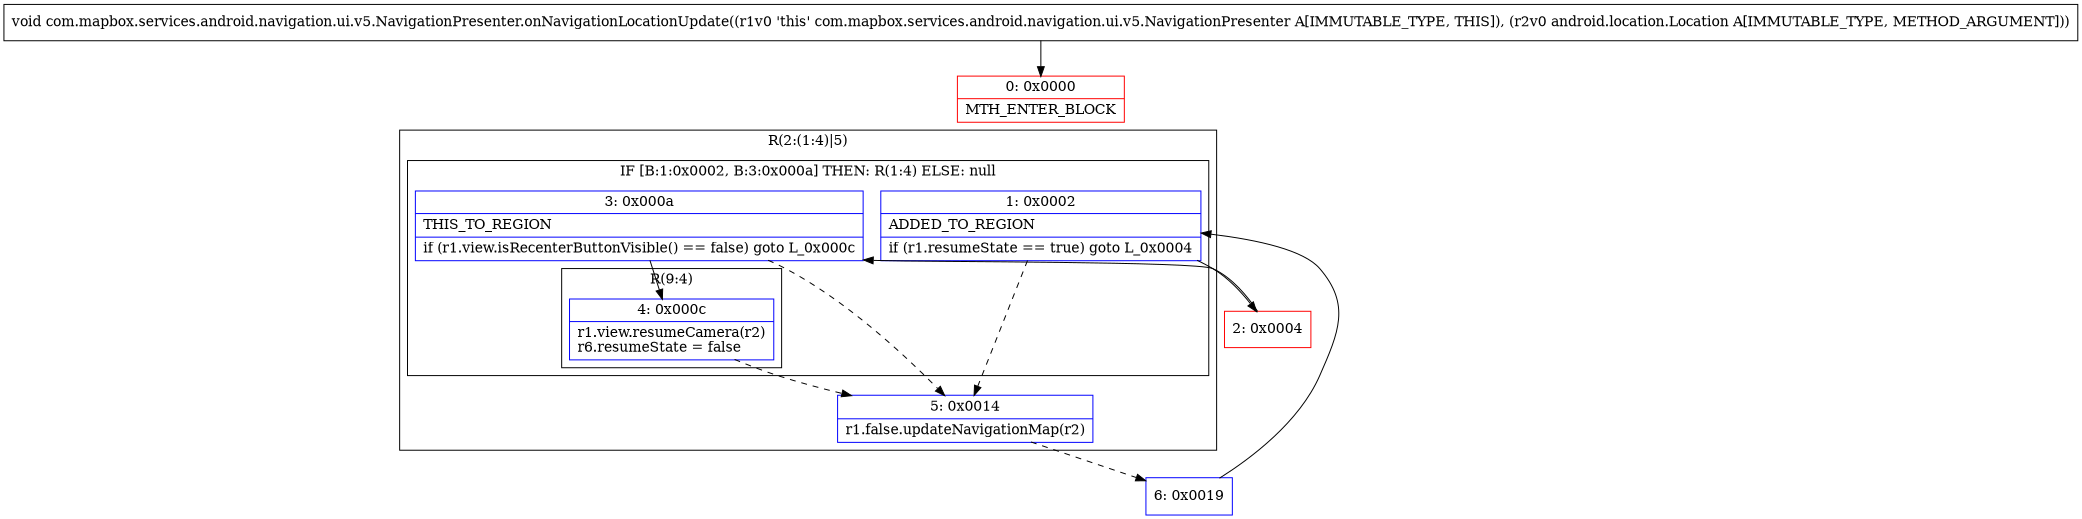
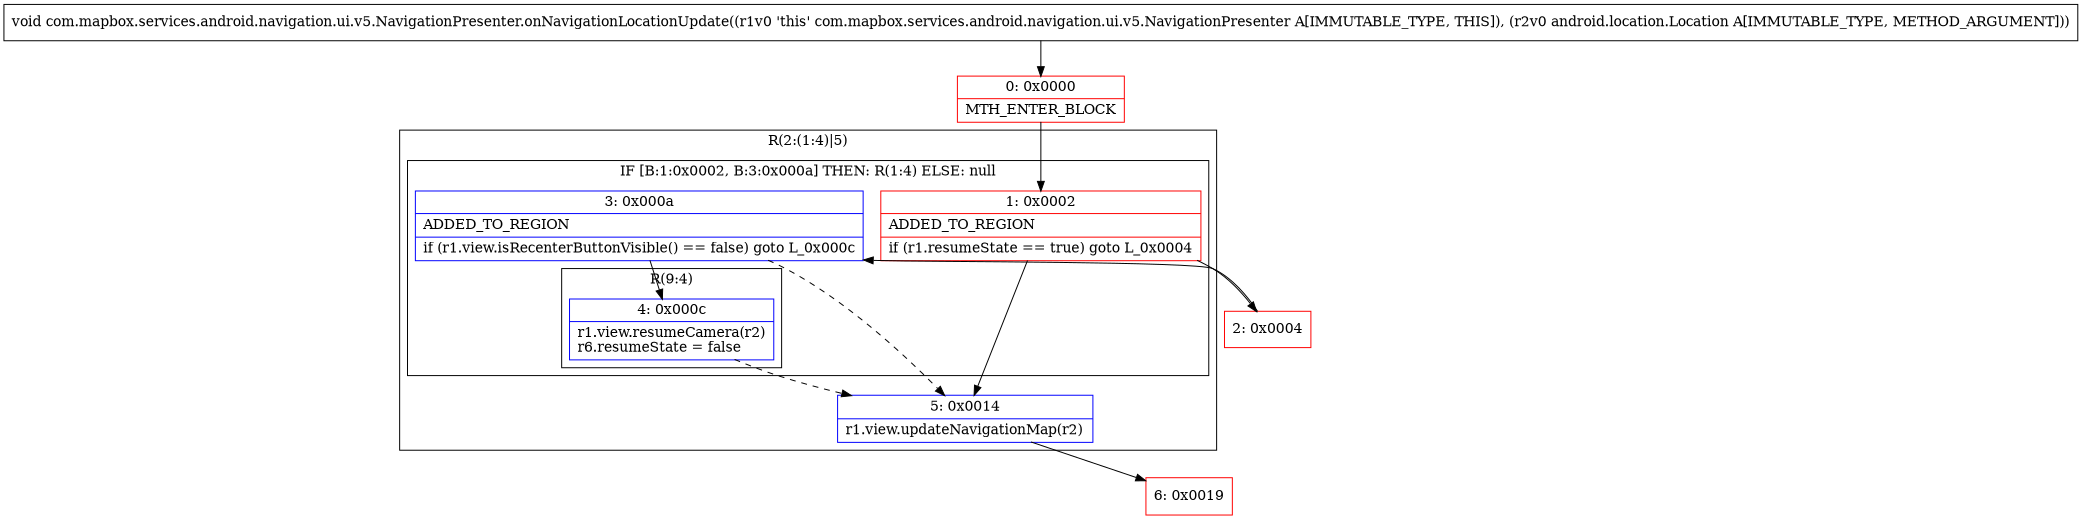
(488, 225) -> (496, 225)
(1041, 226) -> (1041, 226)
(1003, 323) -> (1003, 323)
(1335, 336) -> (1041, 152)
(965, 430) -> (964, 430)
(1084, 460) -> (1084, 460)
(1189, 496) -> (1189, 496)
